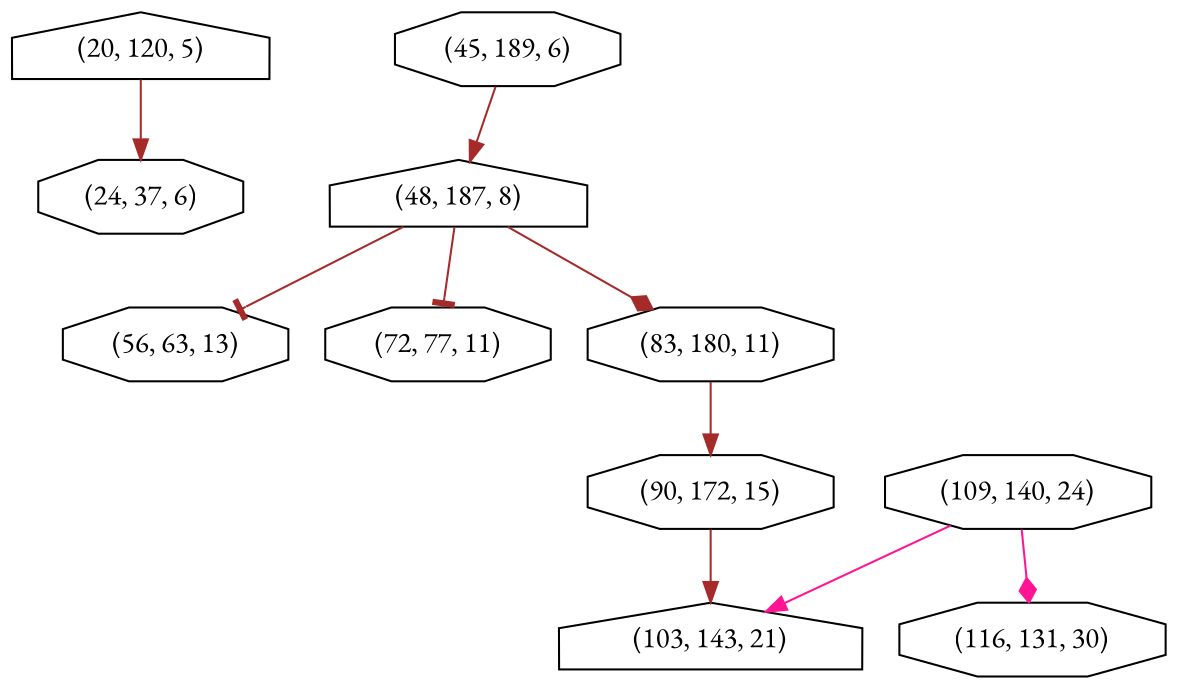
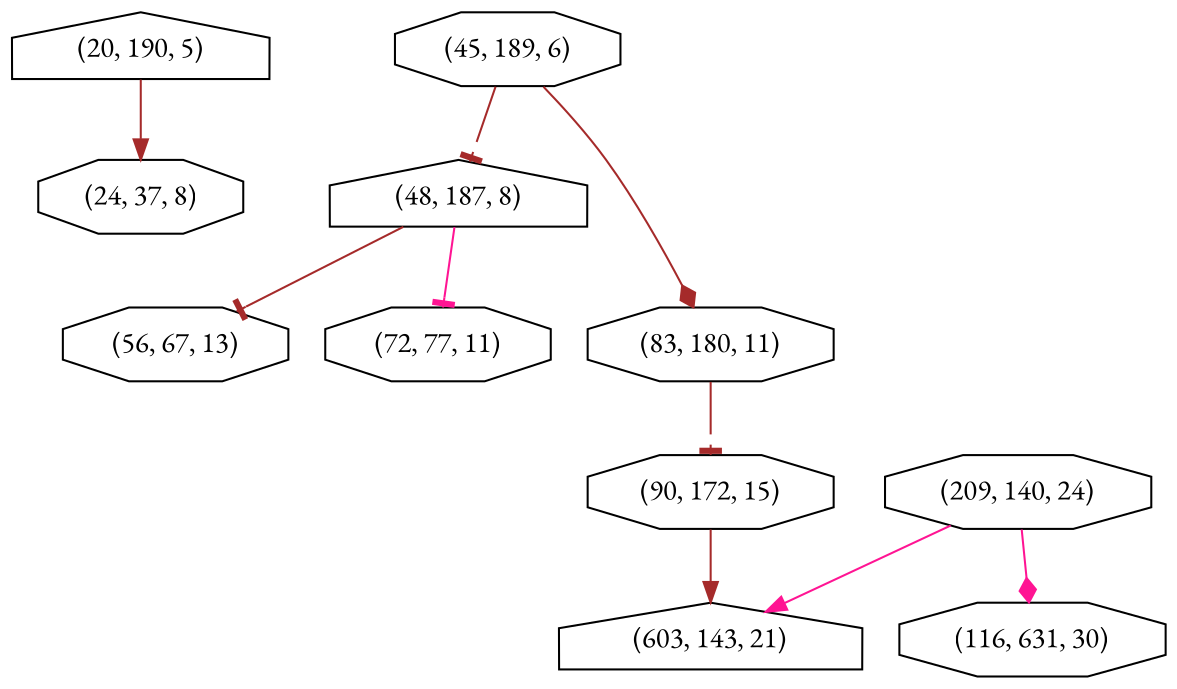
(141, 49) -> (141, 49)
(486, 114) -> (486, 114)
(141, 197) -> (141, 197)
(449, 262) -> (449, 262)
(569, 262) -> (621, 181)
(176, 344) -> (176, 344)
(711, 408) -> (711, 408)
(1018, 492) -> (1018, 492)
(711, 640) -> (711, 640)
(1033, 640) -> (1033, 640)
